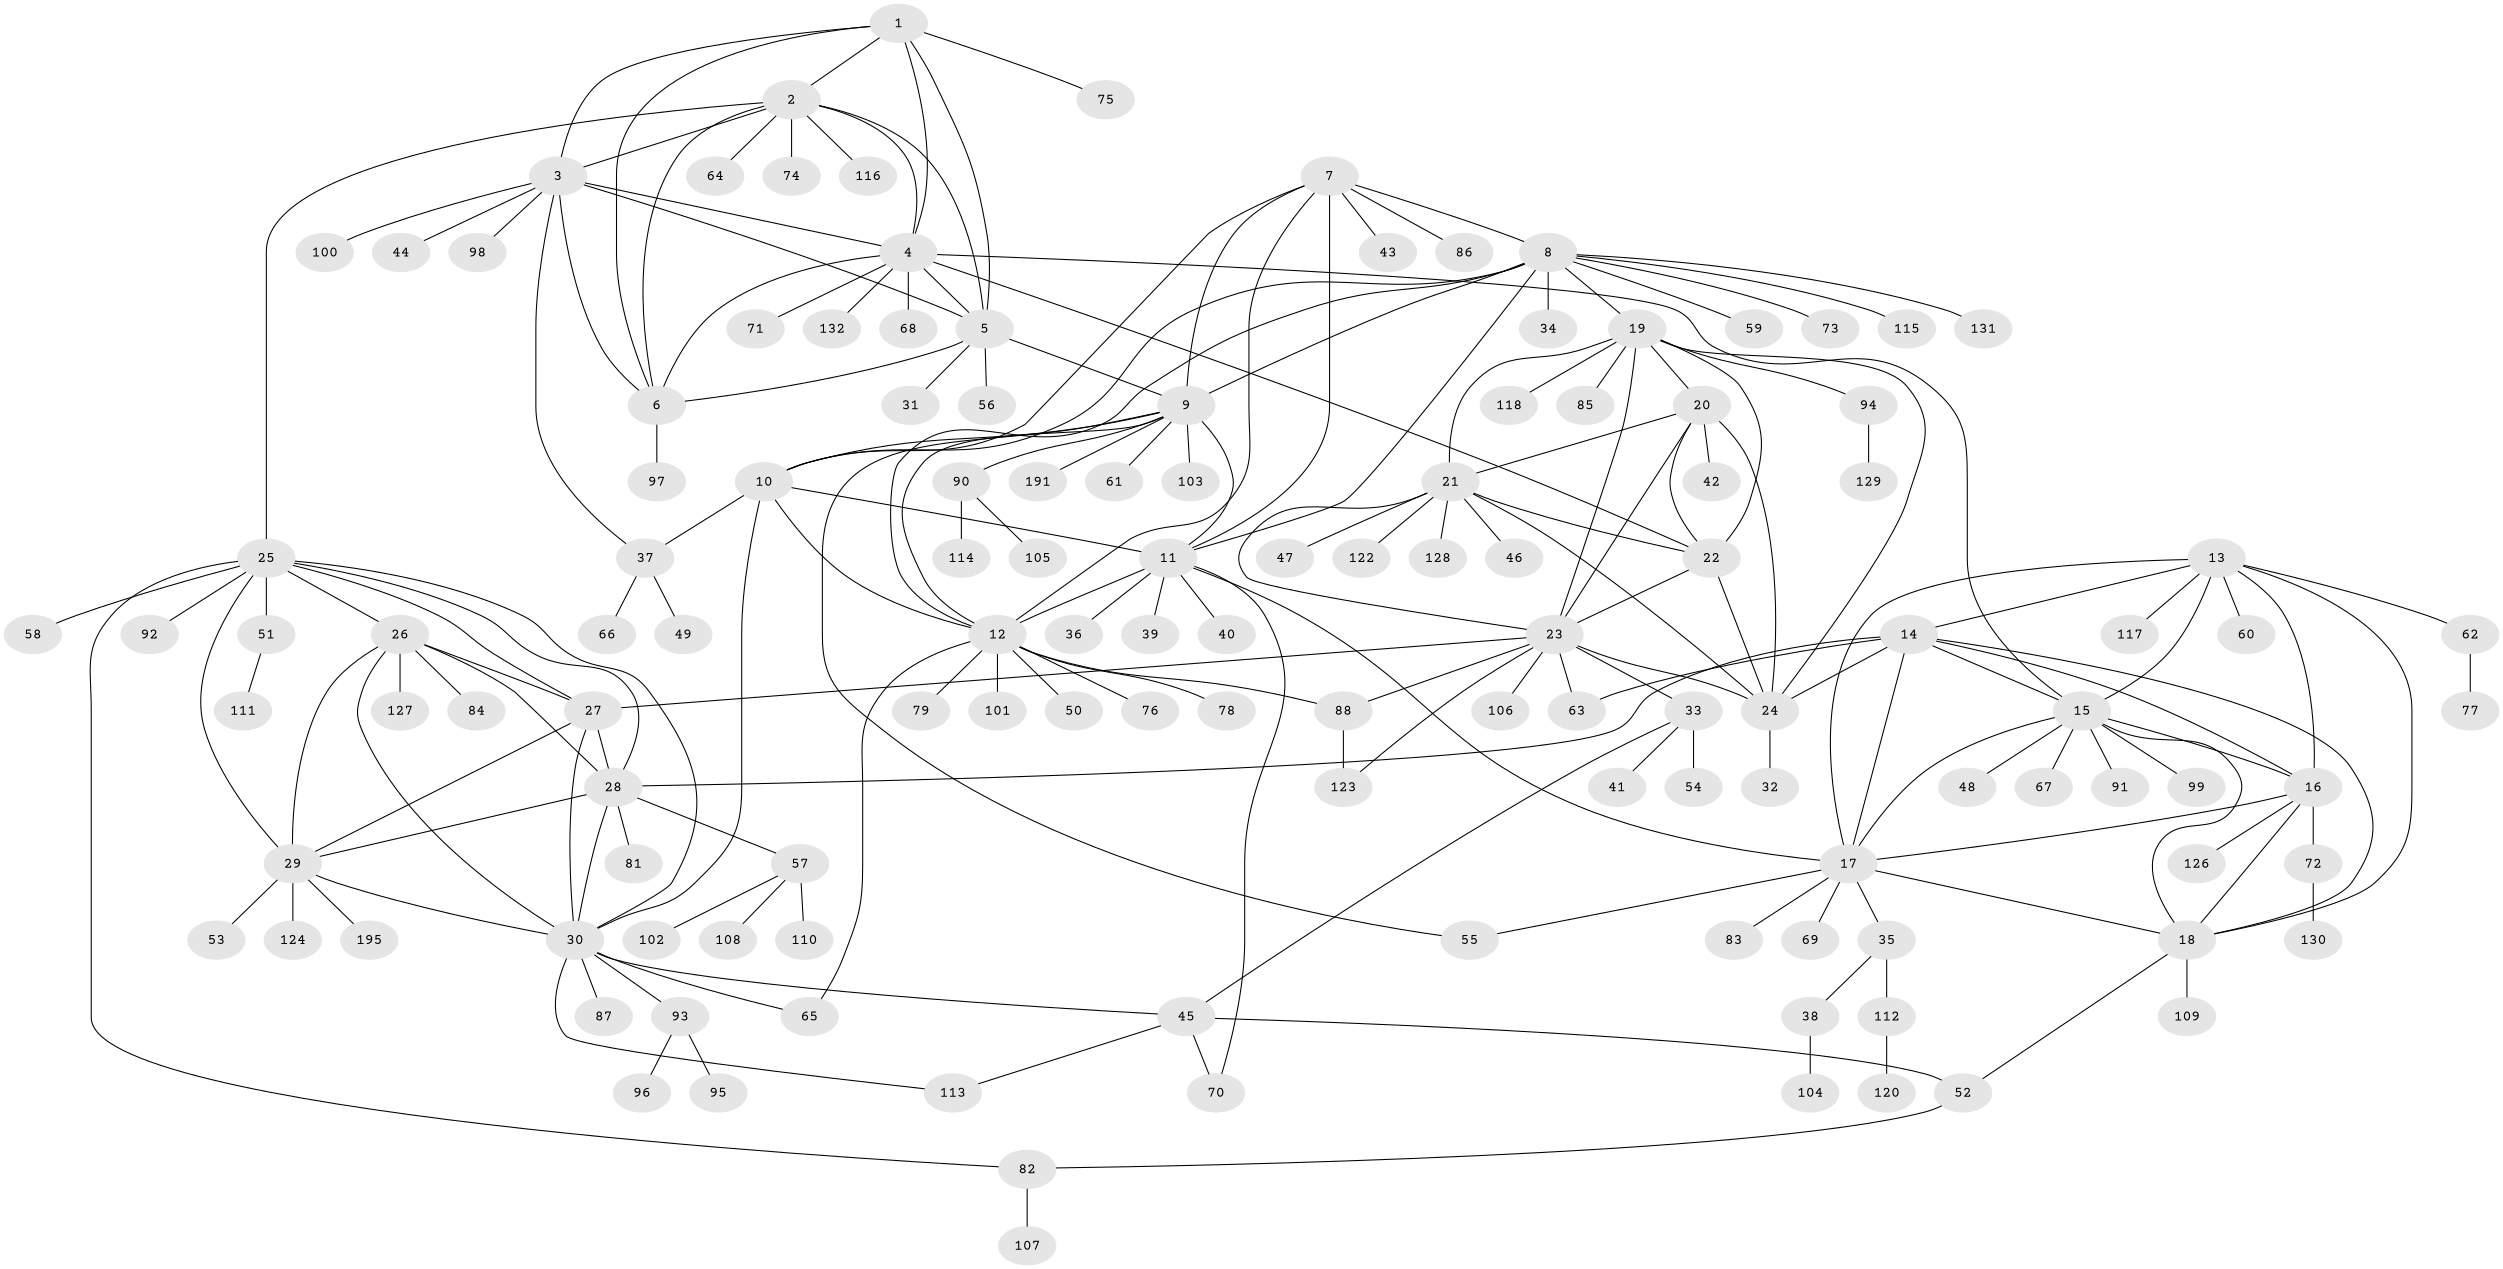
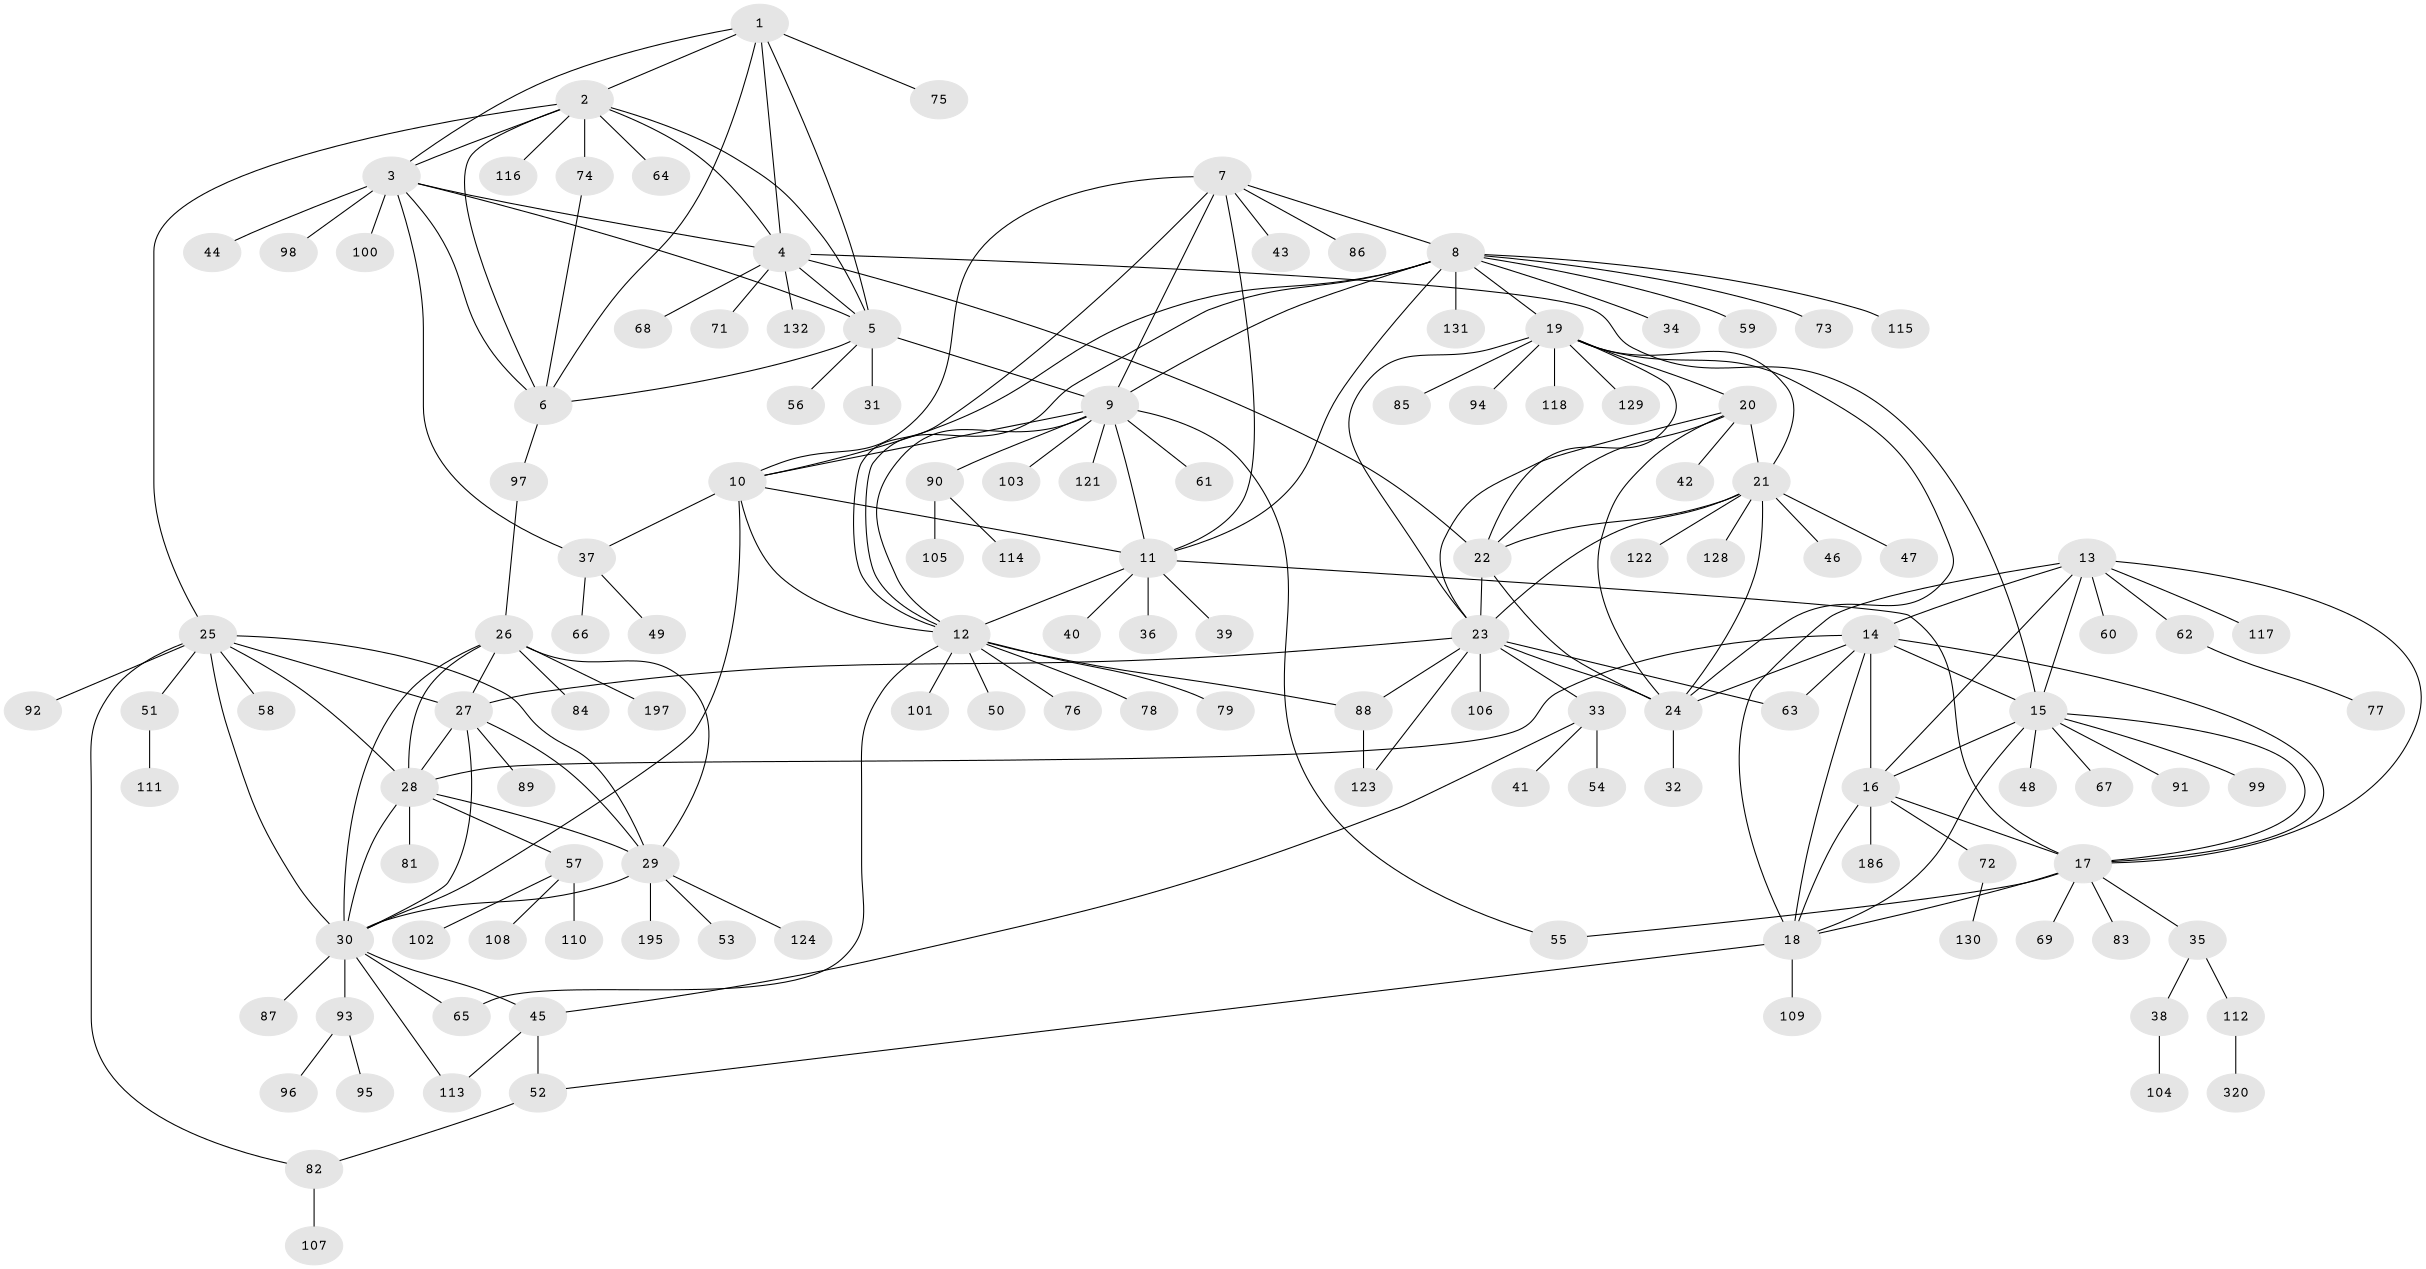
(751, 290) -> (564, 291)
(1869, 444) -> (1593, 367)
(1038, 482) -> (1088, 482)
(333, 596) -> (511, 558)
(400, 711) -> (657, 711)
none -> (526, 787)
(2196, 864) -> (1871, 864)
(1216, 1093) -> none
(1887, 1093) -> (2236, 1093)
